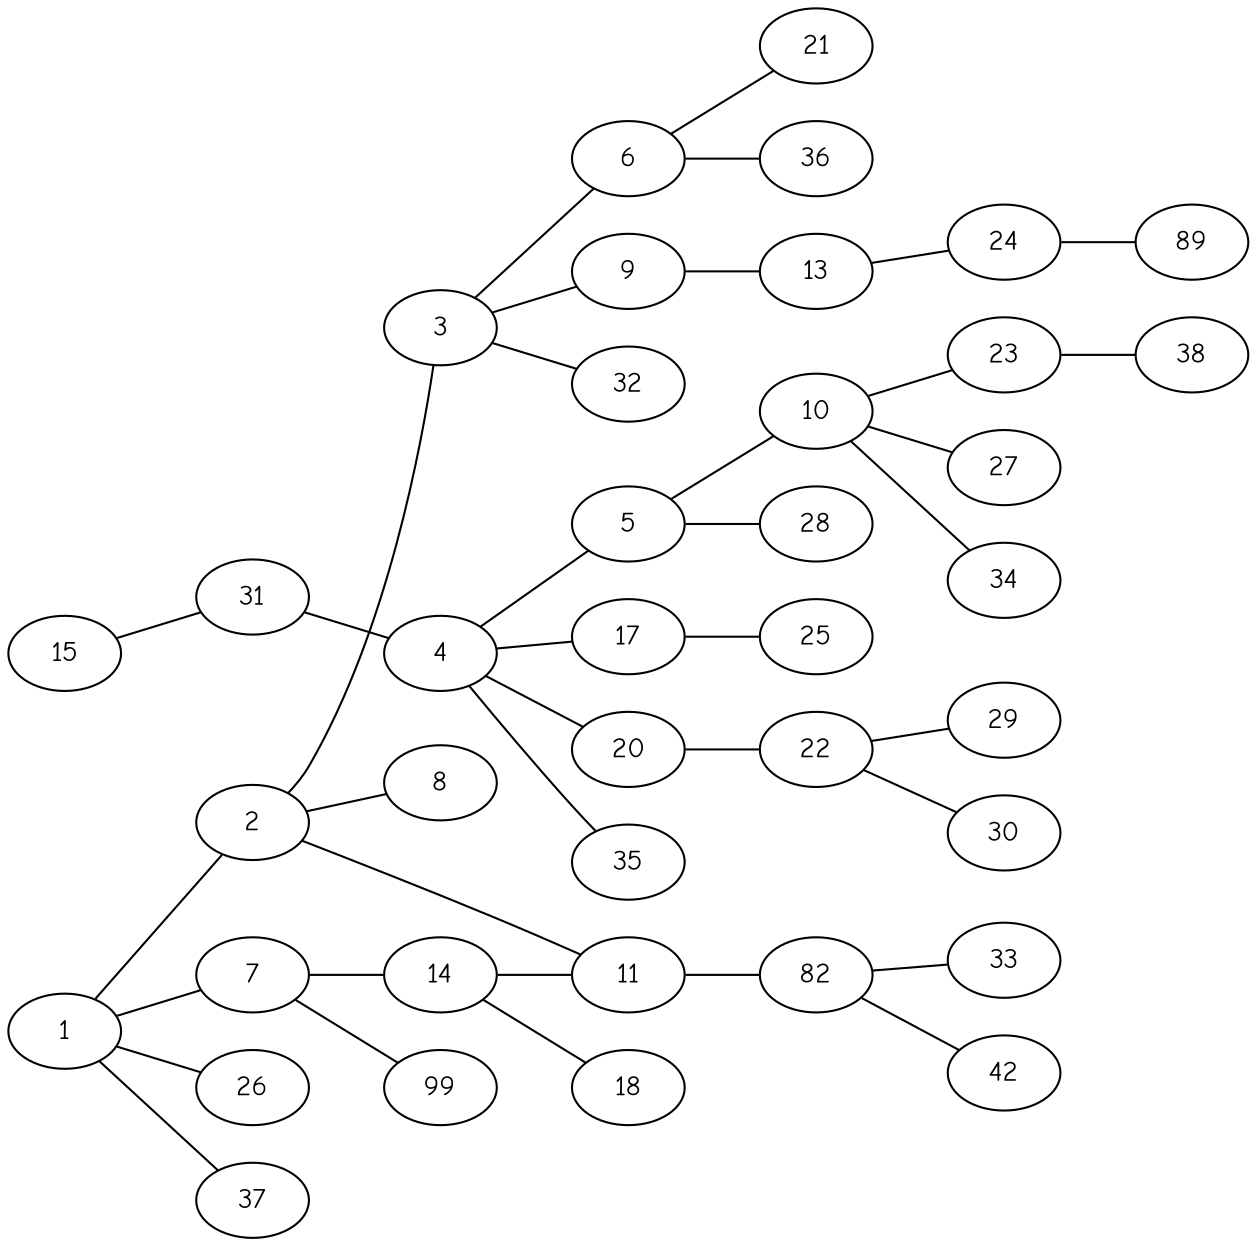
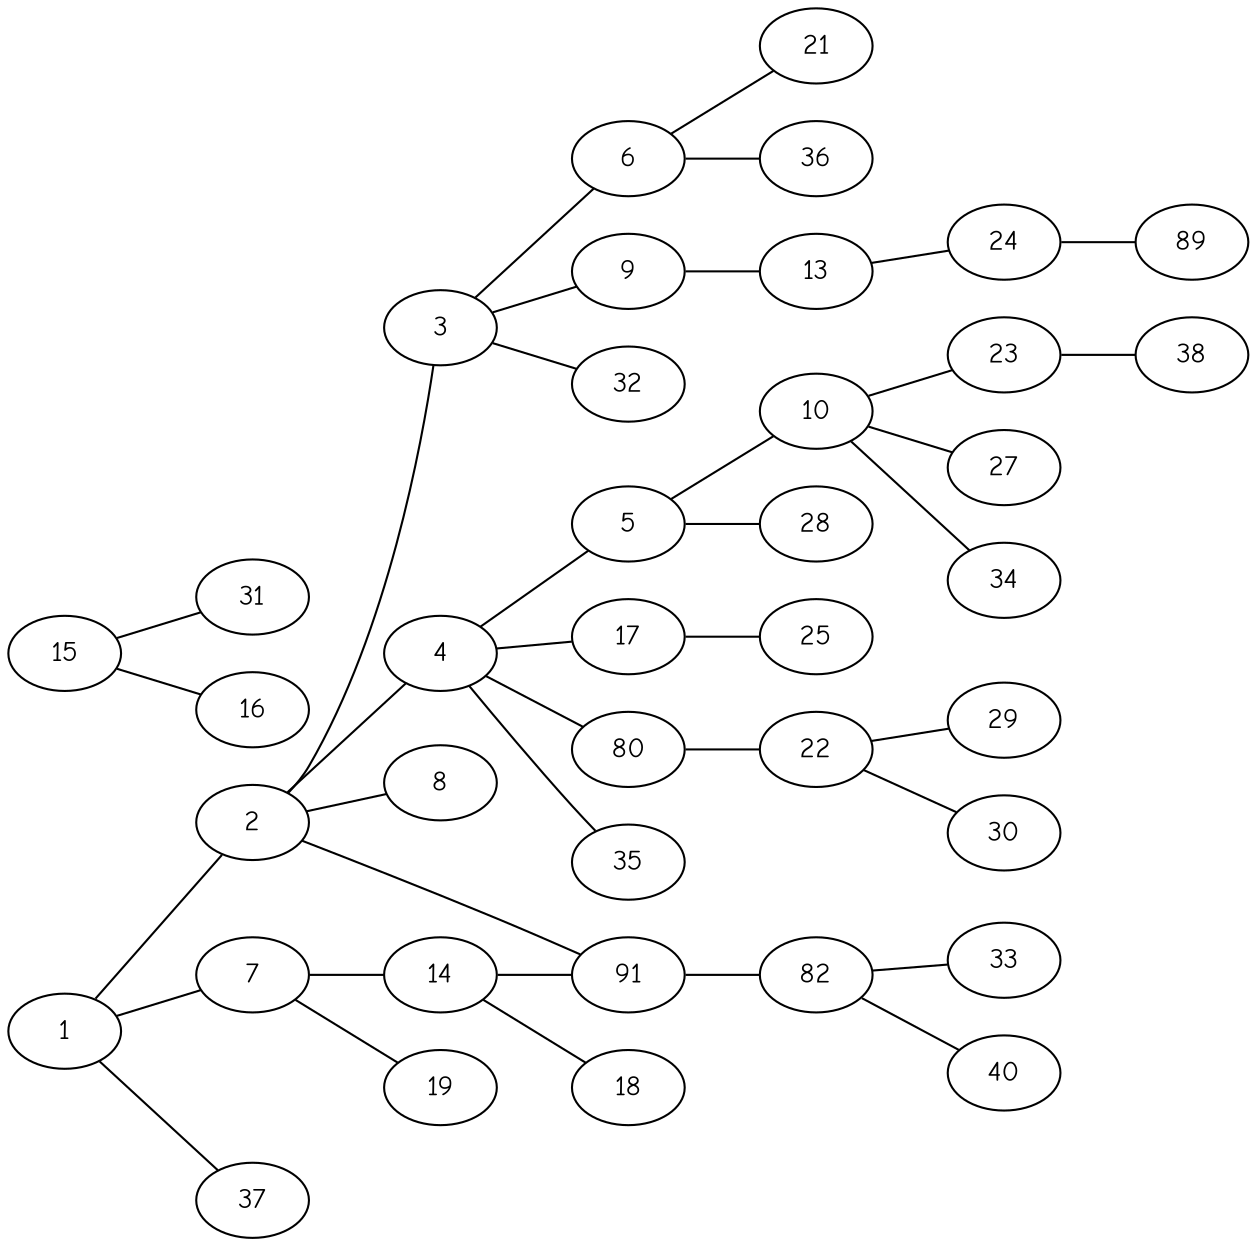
(347, 625) -> (347, 738)
none -> (253, 710)
(628, 749) -> (628, 749)
(628, 975) -> (628, 975)
(1004, 1073) -> (1004, 1073)
(253, 1088) -> none
(440, 1088) -> (440, 1088)
